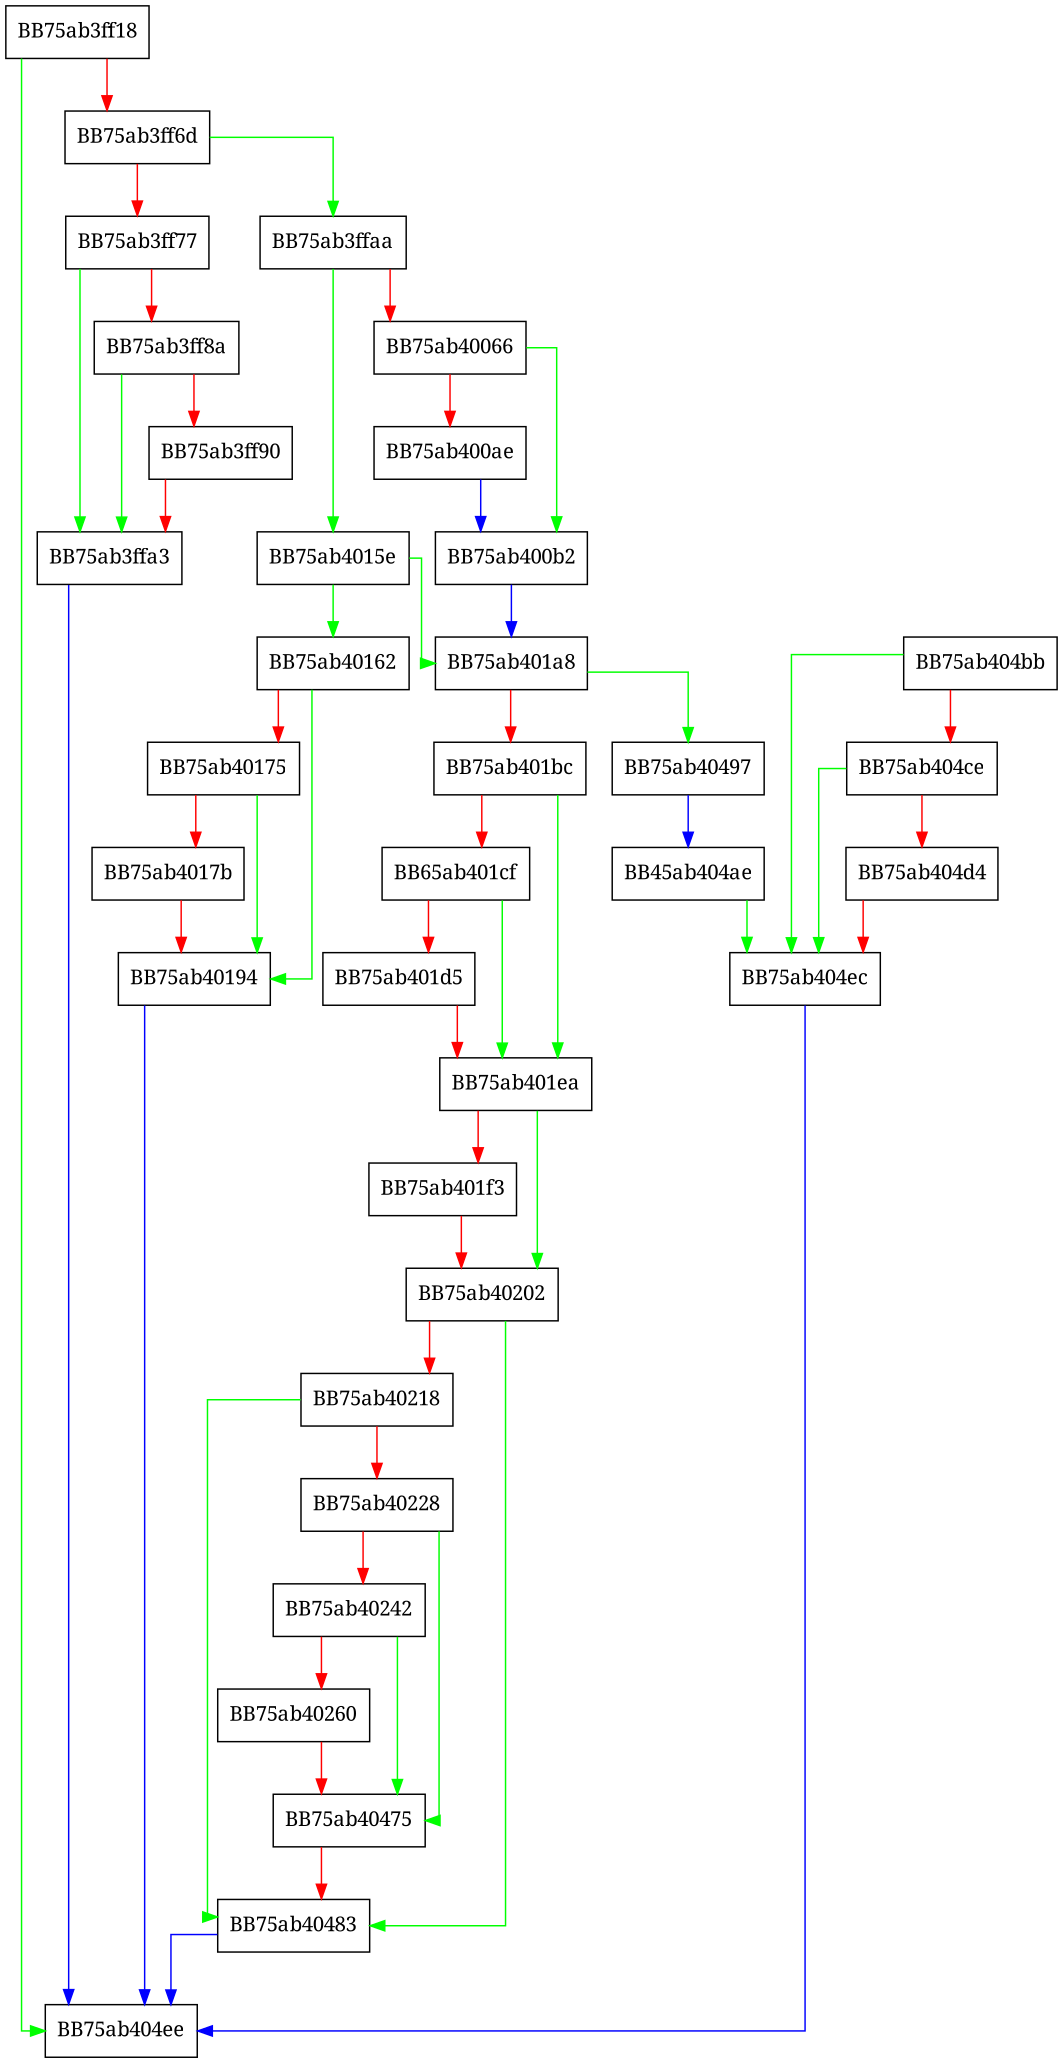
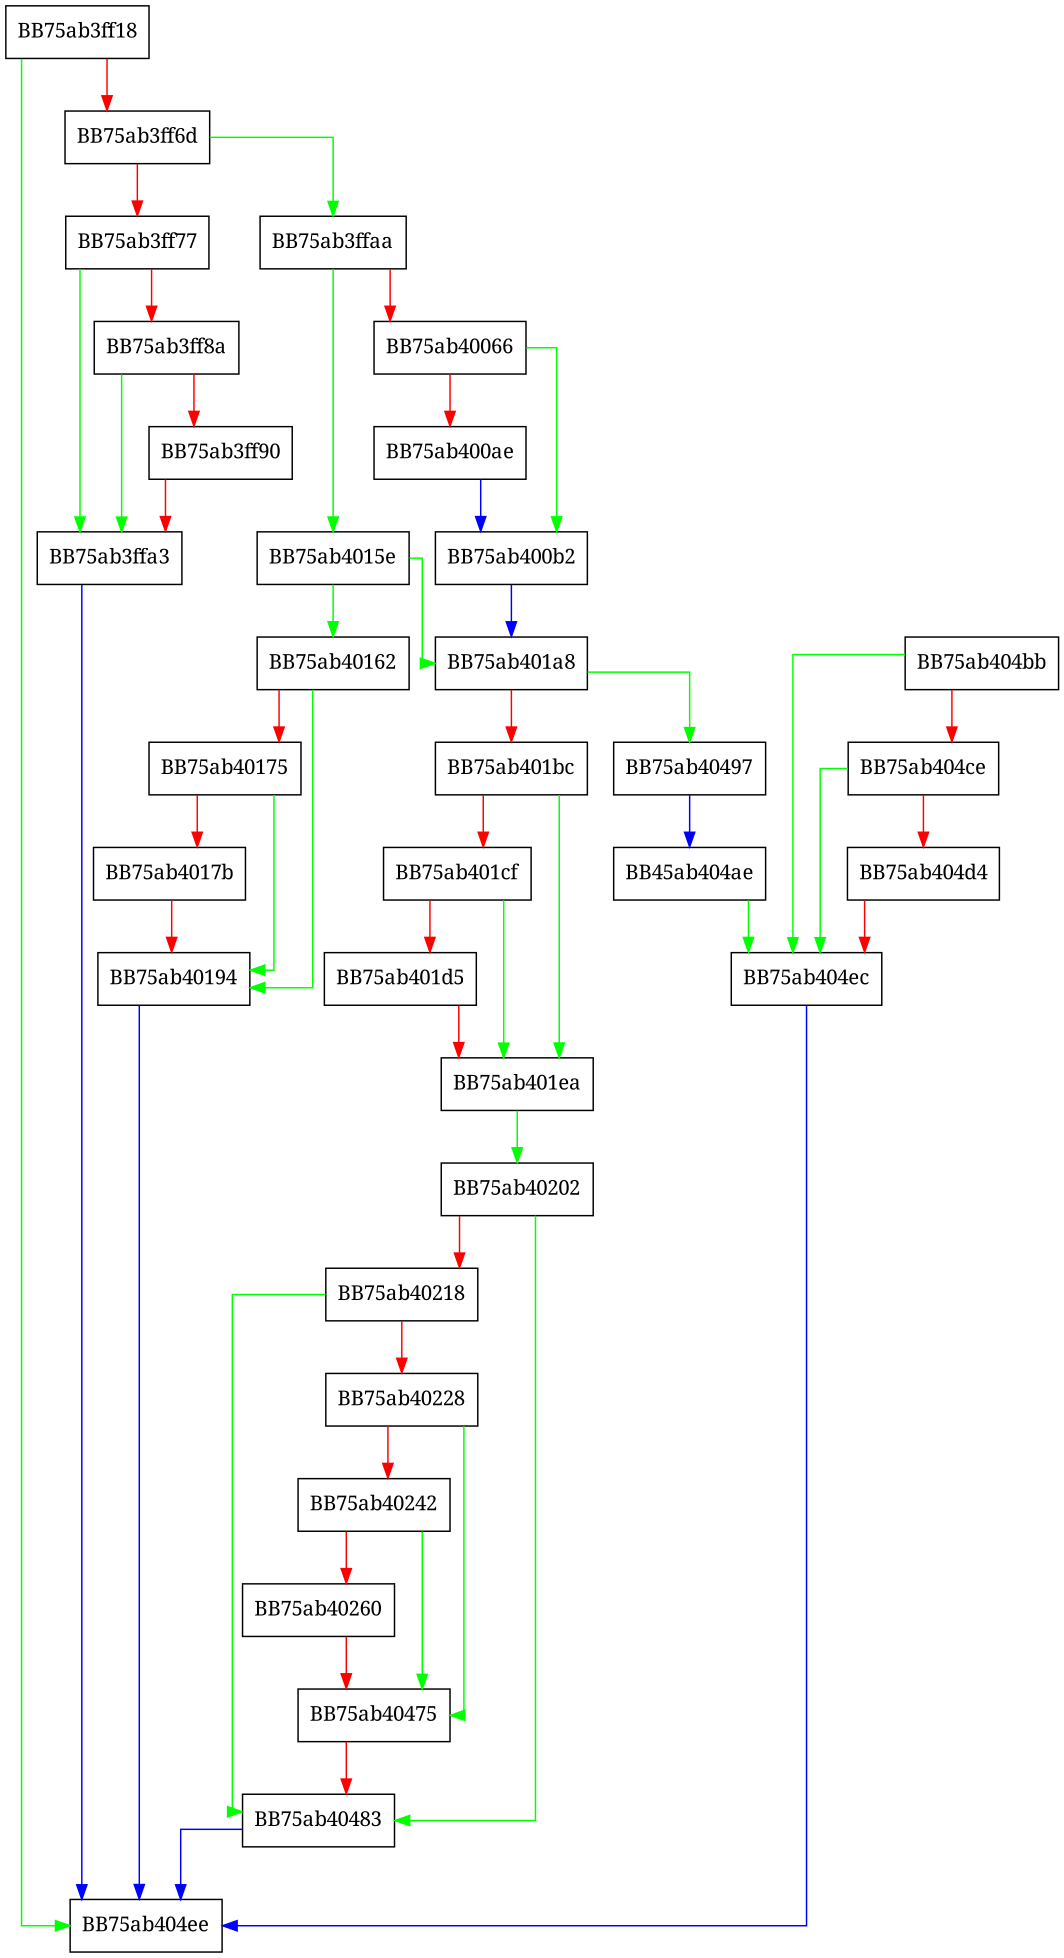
(456, 874) -> (457, 874)
(443, 1189) -> none
